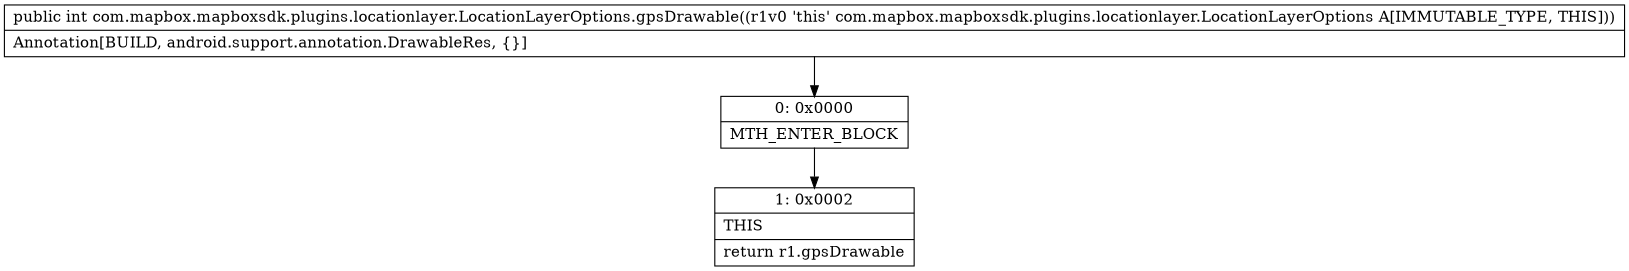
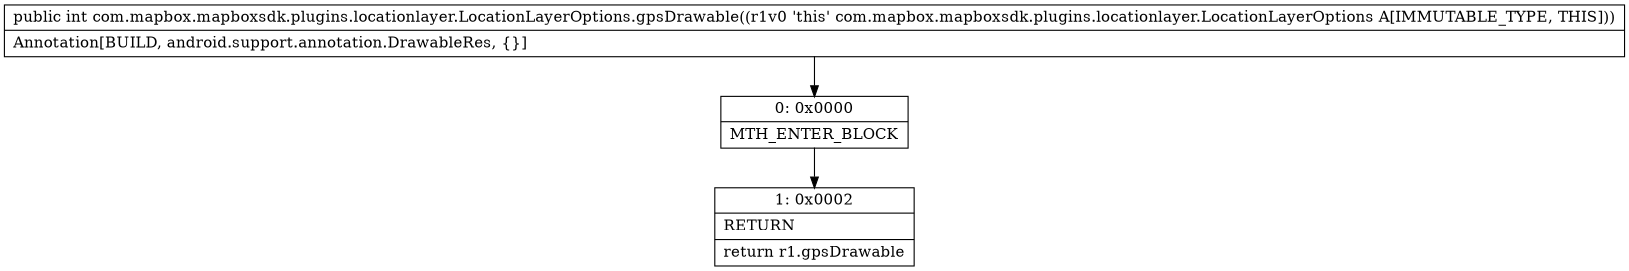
(744, 226) -> (759, 226)
